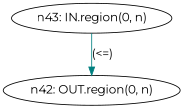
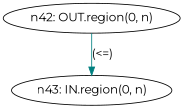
(92, 50) -> (92, 50)
